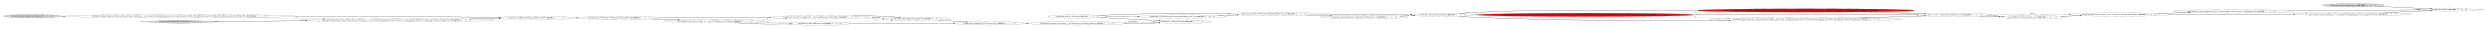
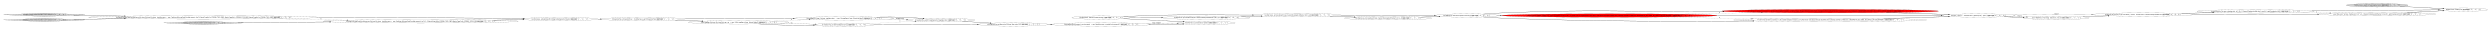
(2450, 10) -> (2463, 10)
none -> (44, 15)
(32, 16) -> (44, 20)
